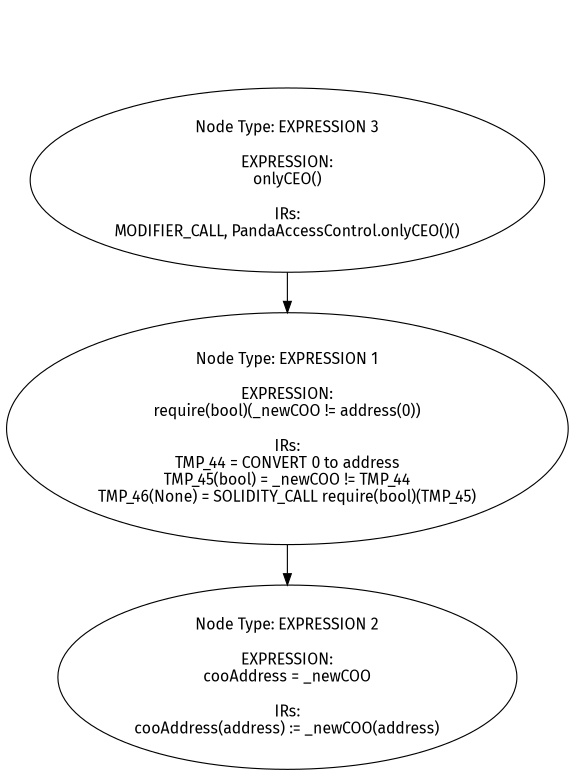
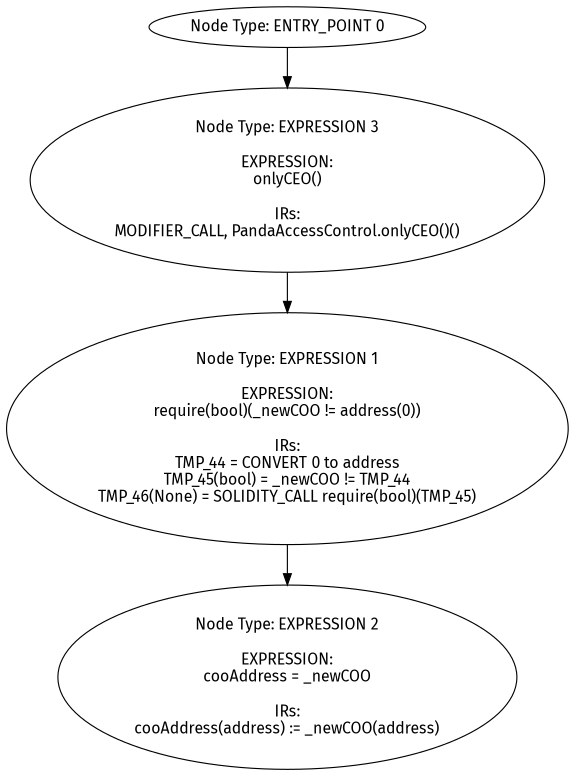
none -> (287, 27)
